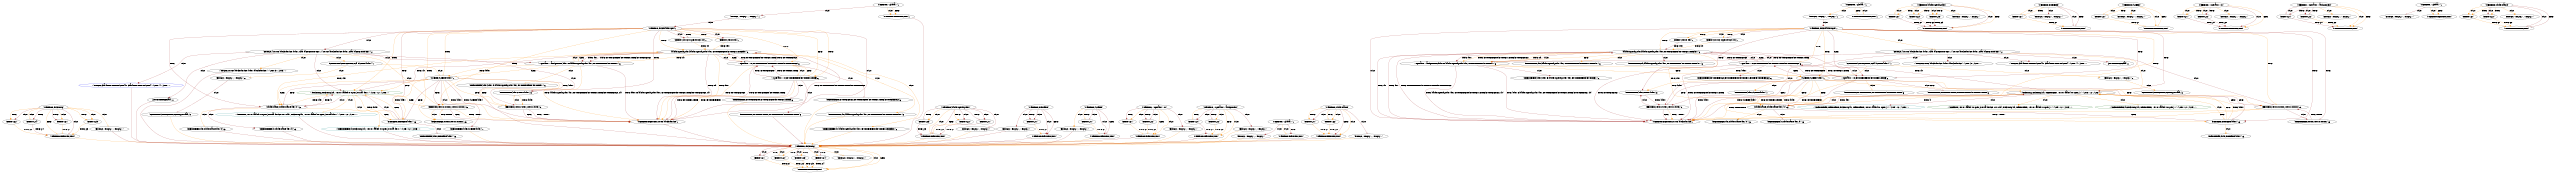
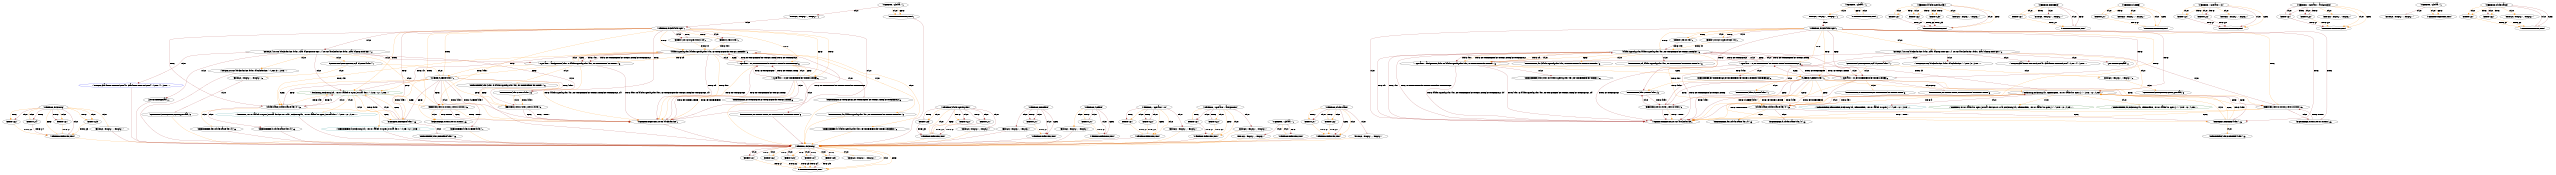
none -> (830, 158)
